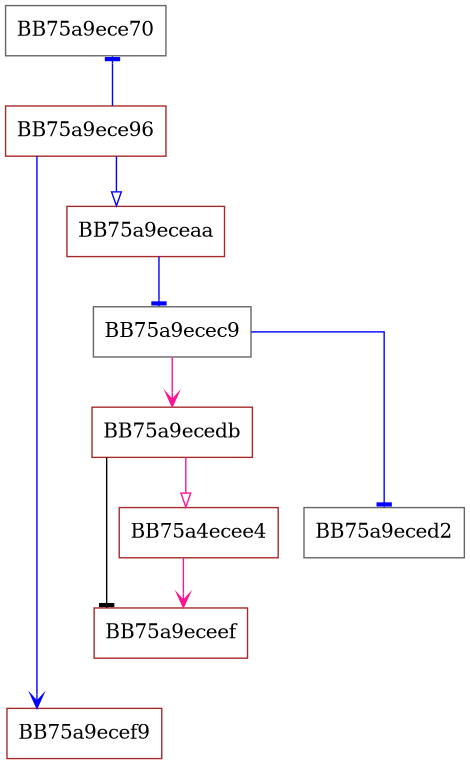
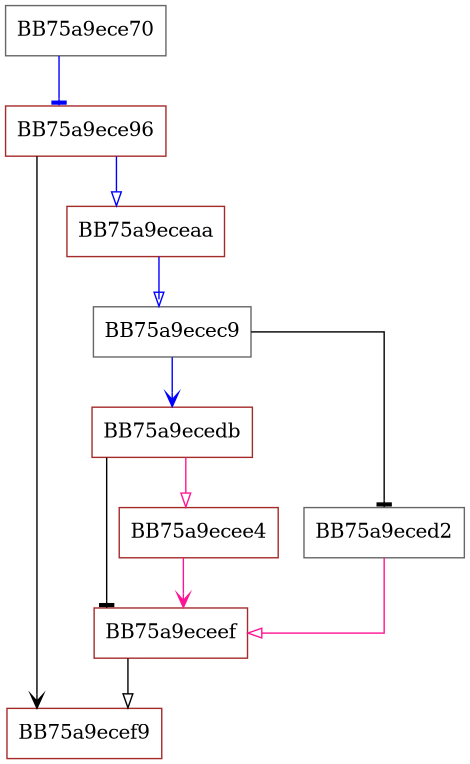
(112, 85) -> (59, 77)
(159, 278) -> (159, 278)
(384, 350) -> (384, 350)
(172, 375) -> (172, 375)
(37, 425) -> (37, 425)
(199, 533) -> (199, 533)
none -> (361, 633)
none -> (128, 676)
